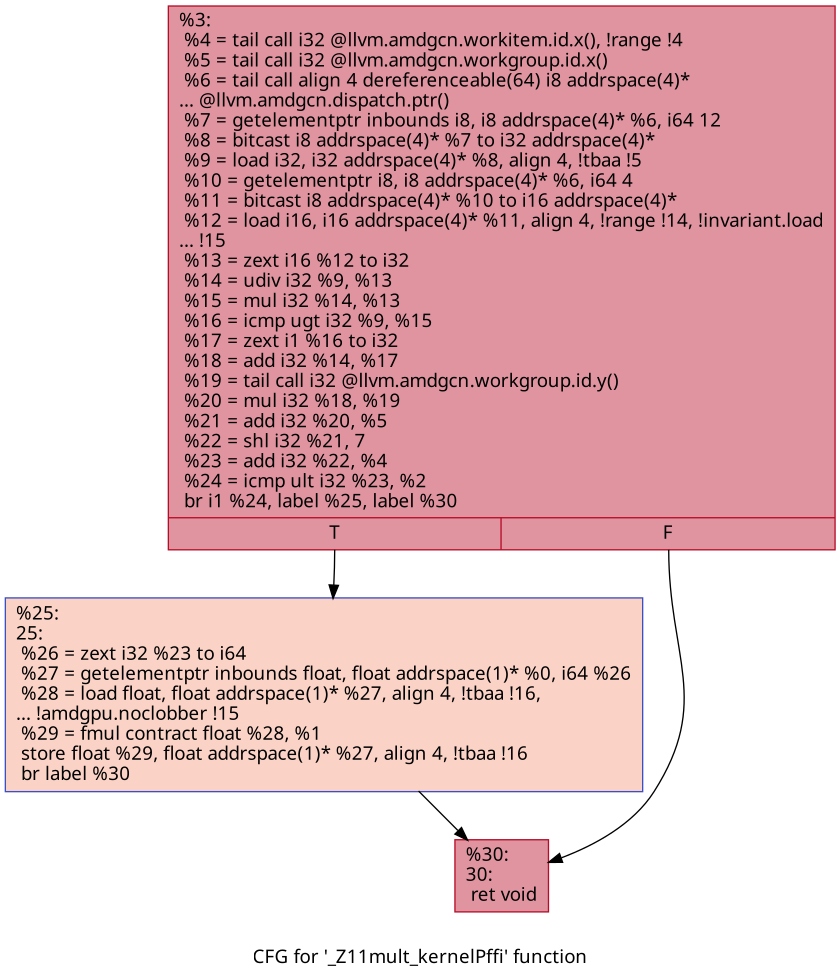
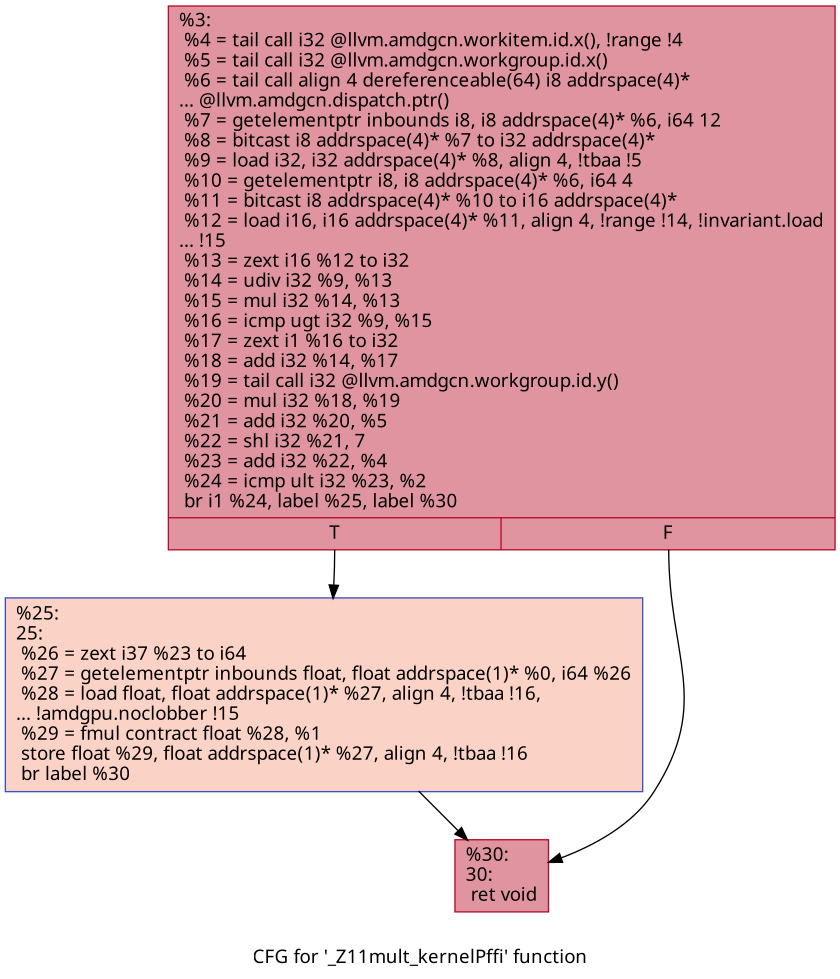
(132, 654) -> (132, 654)
